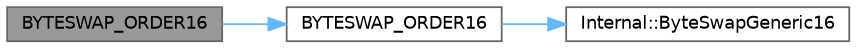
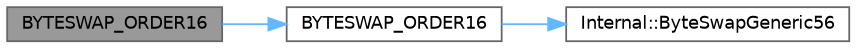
(708, 24) -> (708, 24)
